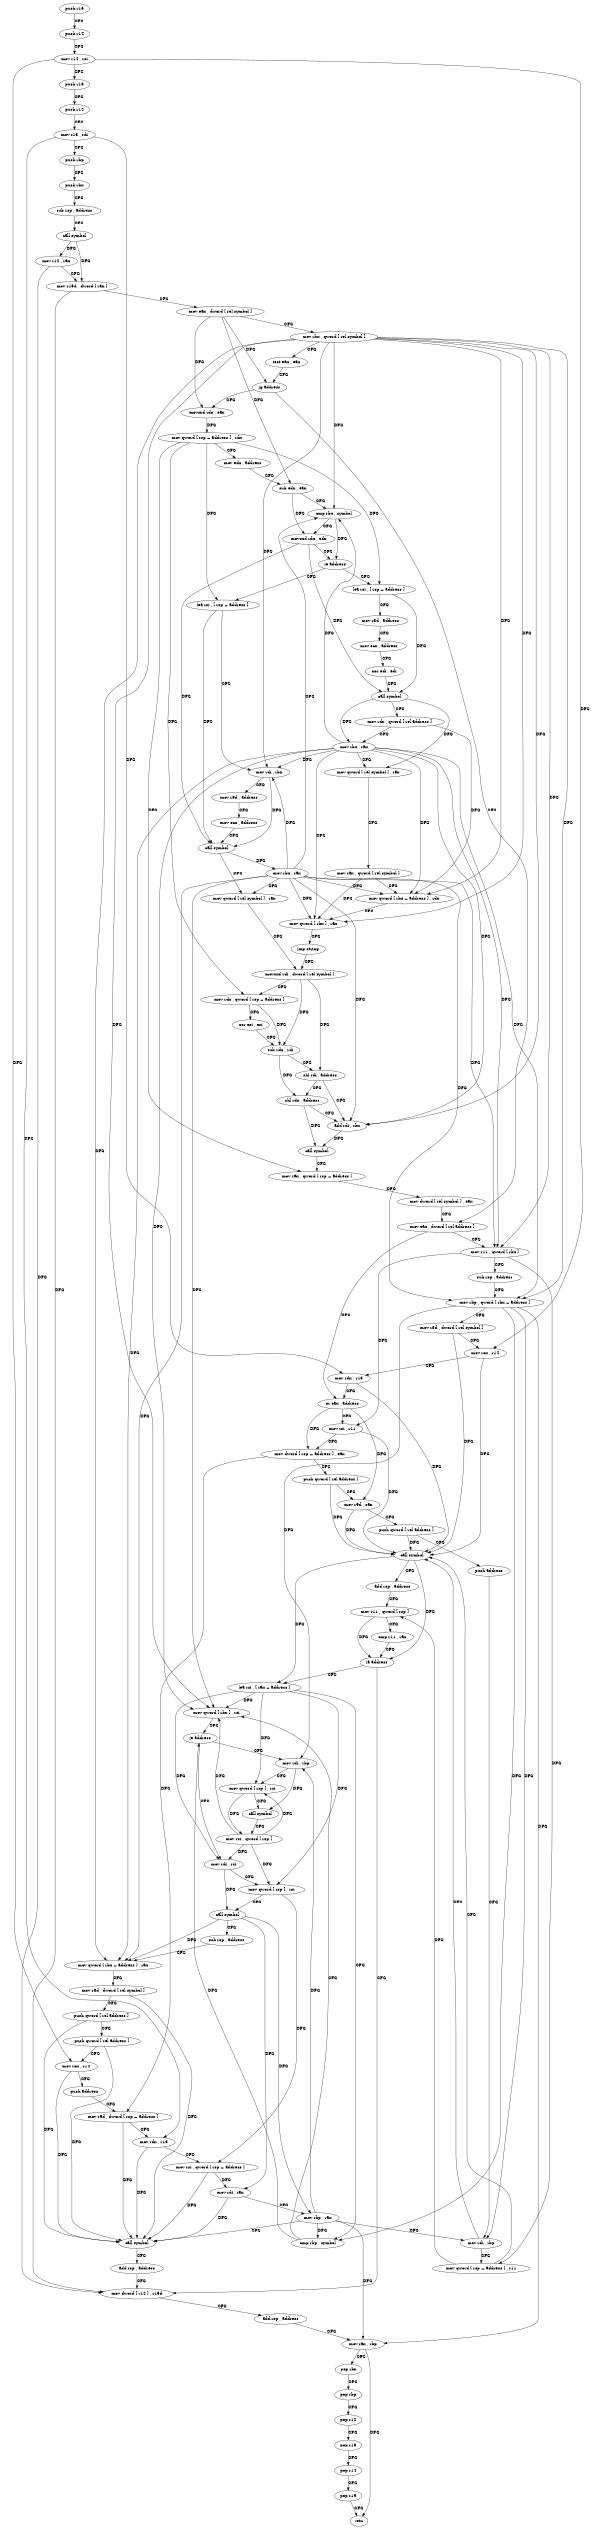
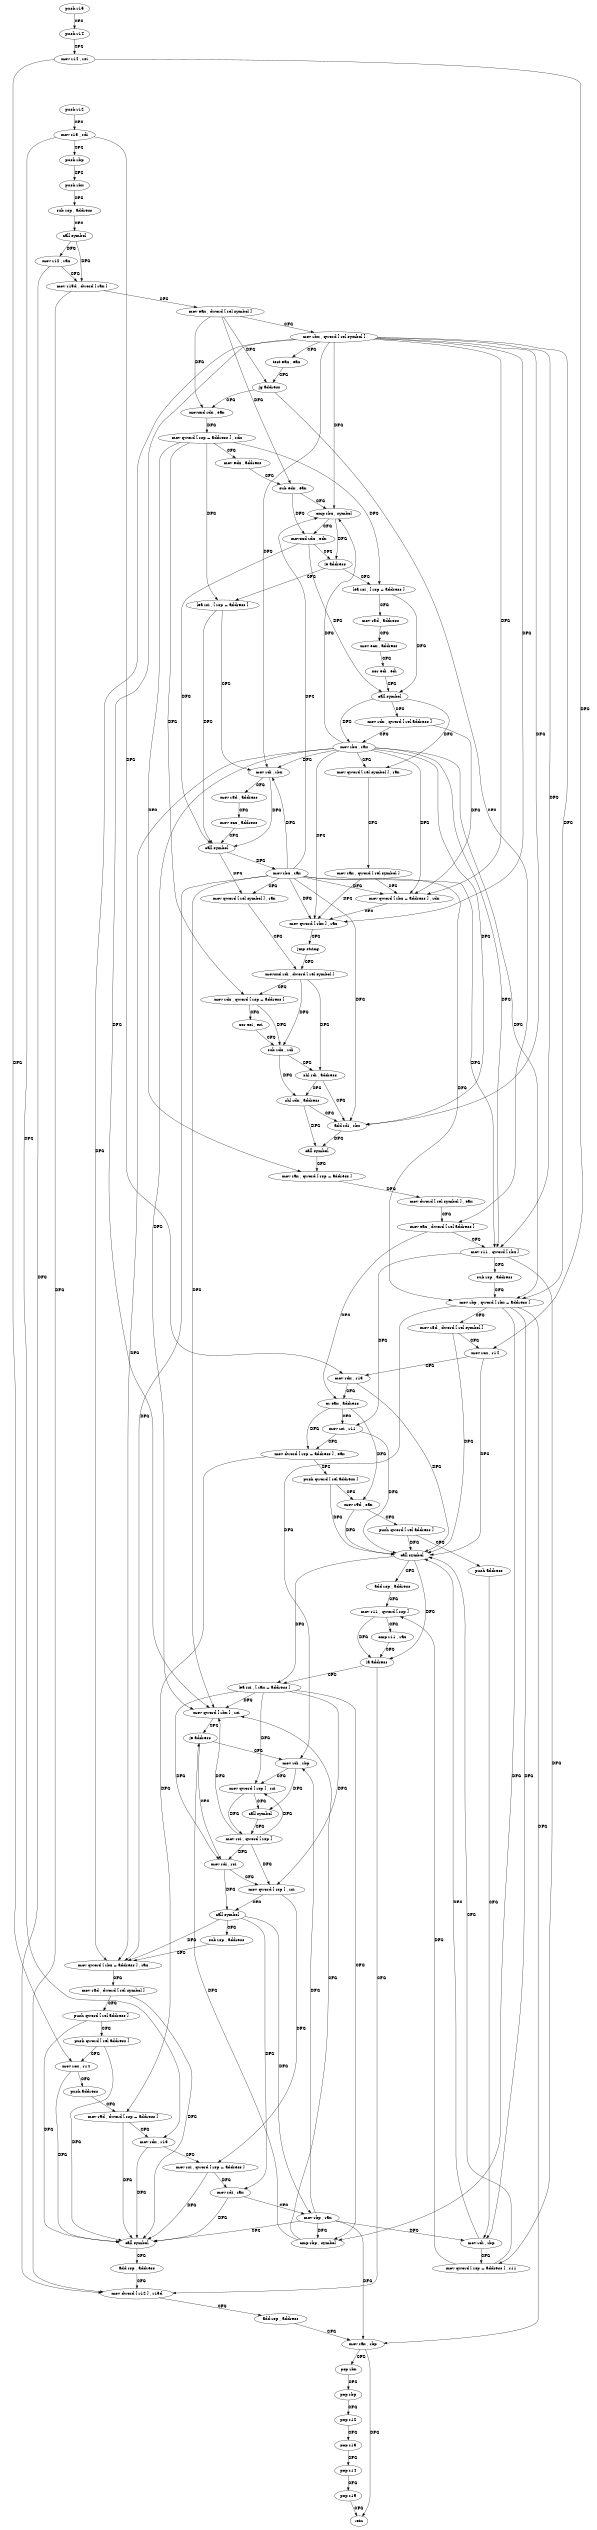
(75, 84) -> none
